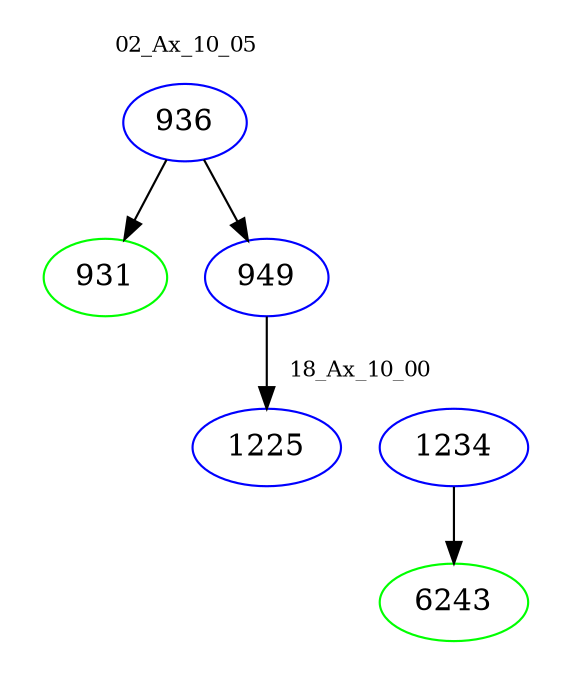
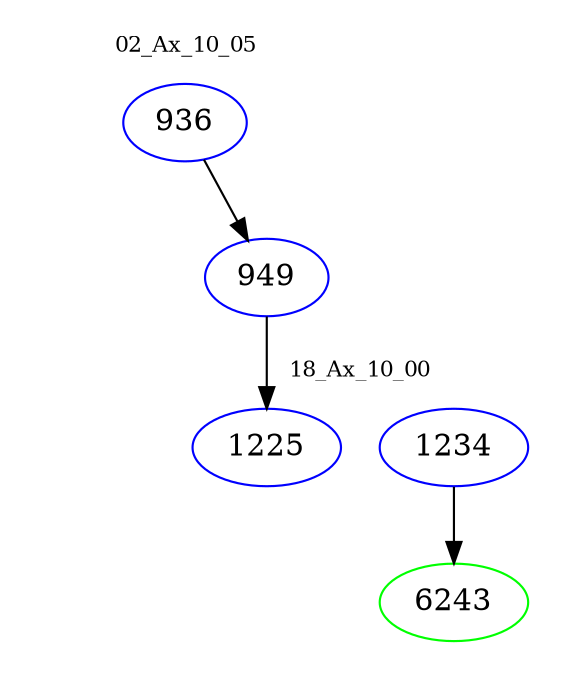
(105, 278) -> none
